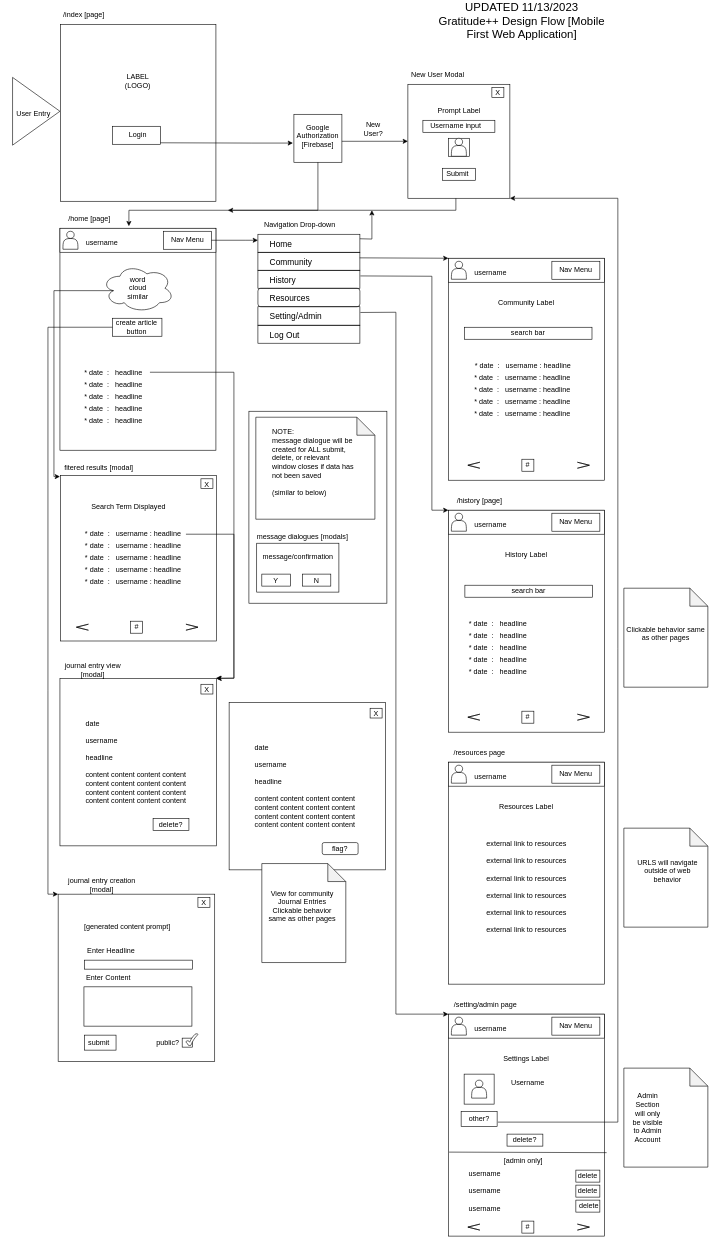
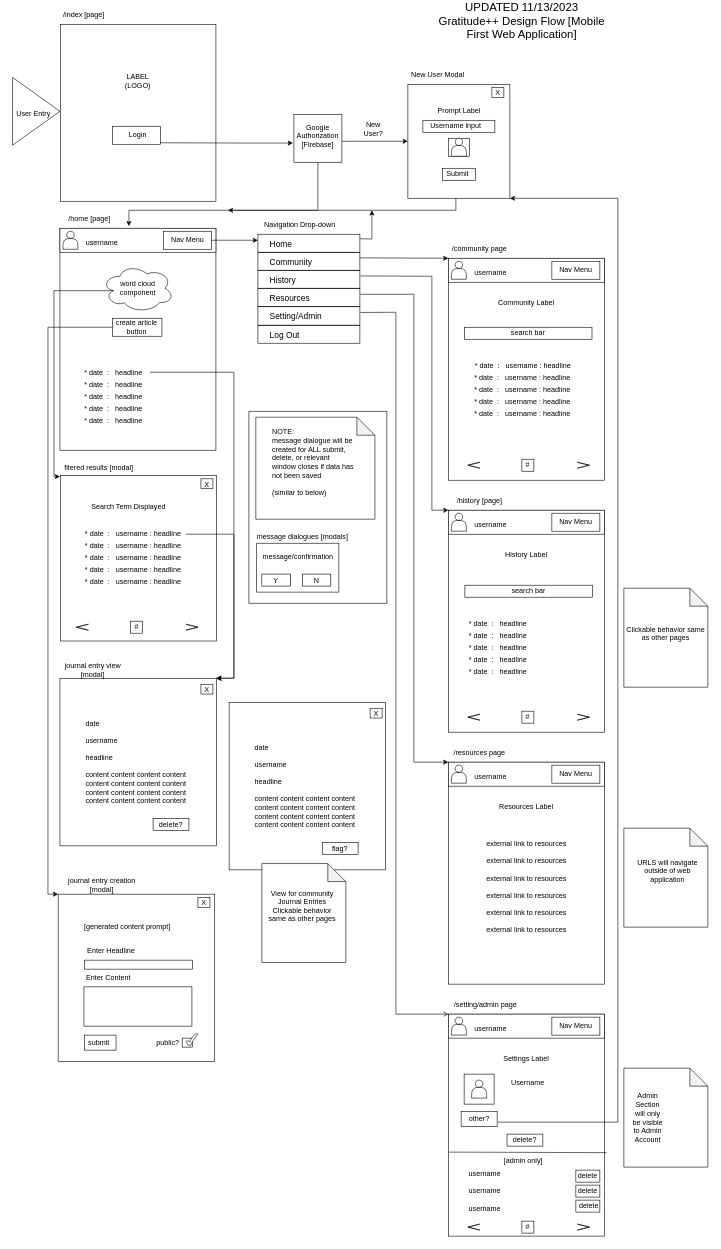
none -> (479, 249)
(138, 288) -> (138, 288)
none -> (413, 294)
(309, 298) -> (309, 298)
(340, 849) -> (340, 849)
(668, 872) -> (668, 872)
(442, 1014) -> (444, 1014)
